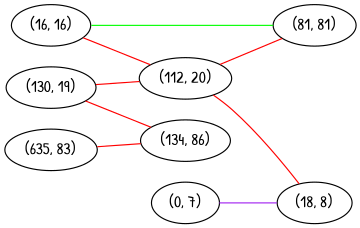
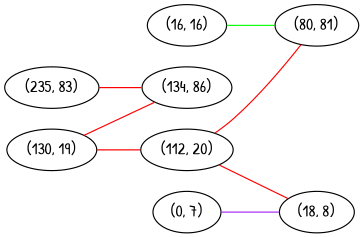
(315, 25) -> (317, 25)
(117, 51) -> none
(51, 150) -> (52, 88)
